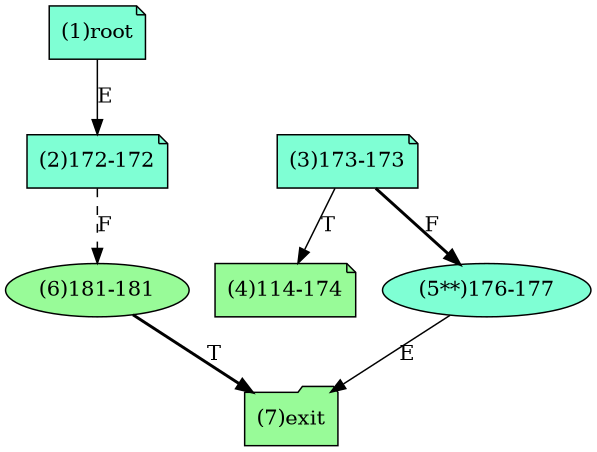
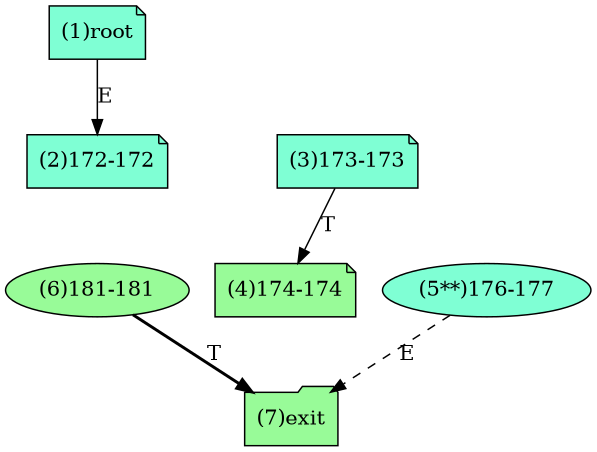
(97, 218) -> none
(412, 221) -> none
(285, 290) -> (285, 290)
(397, 350) -> (397, 350)
